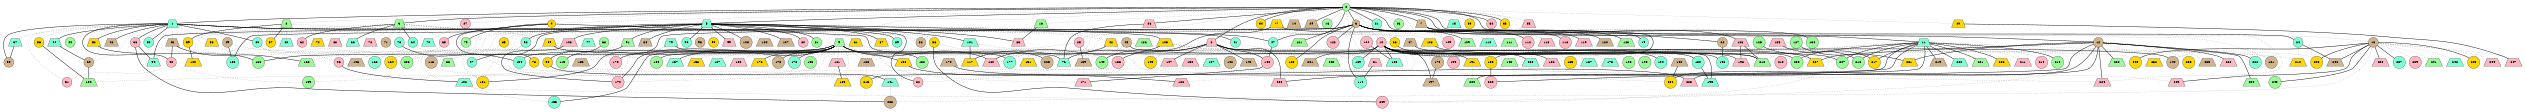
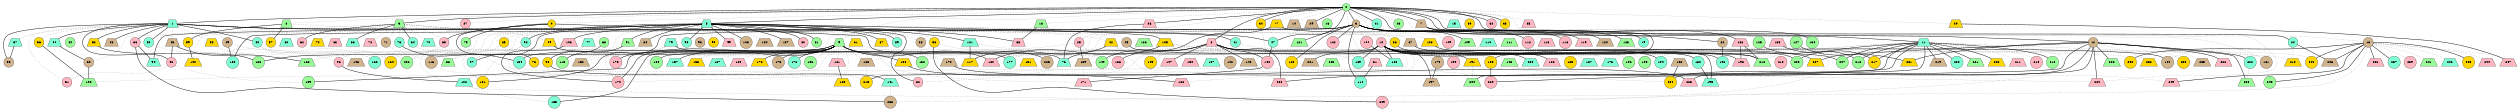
(1960, 62) -> (1957, 62)
(606, 69) -> (606, 69)
